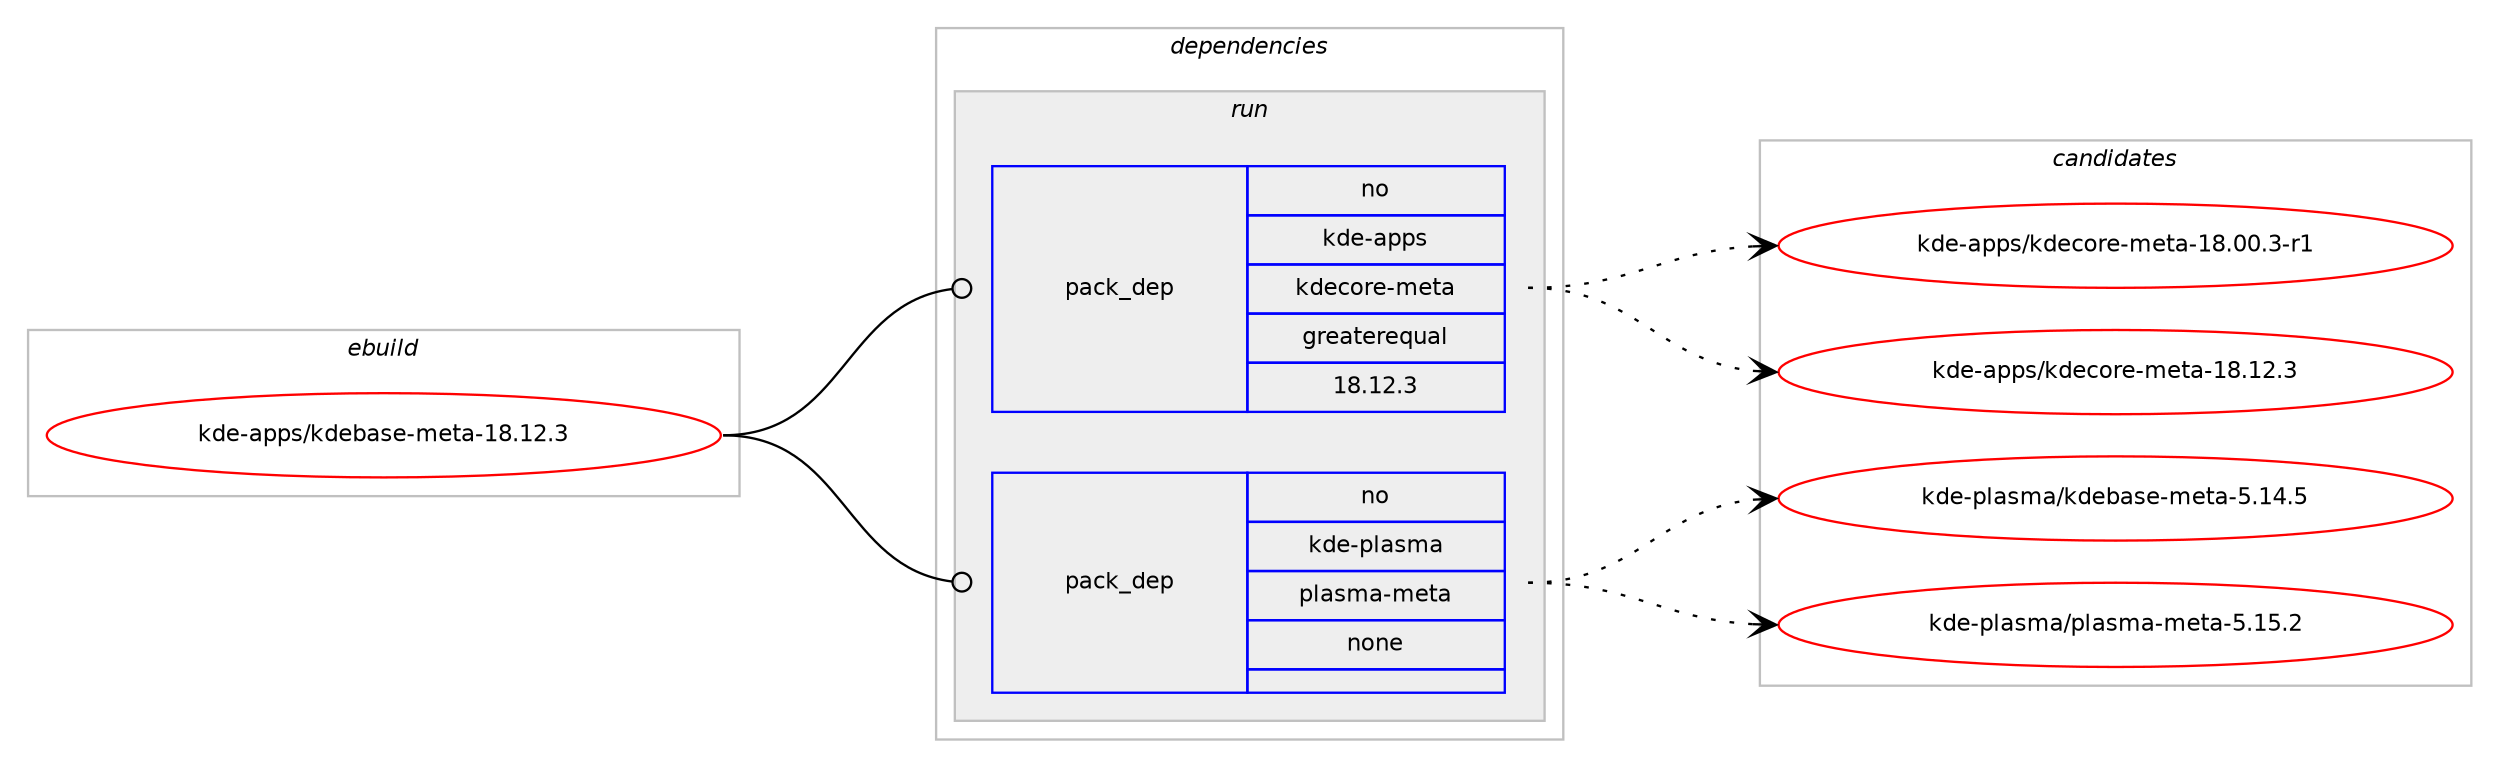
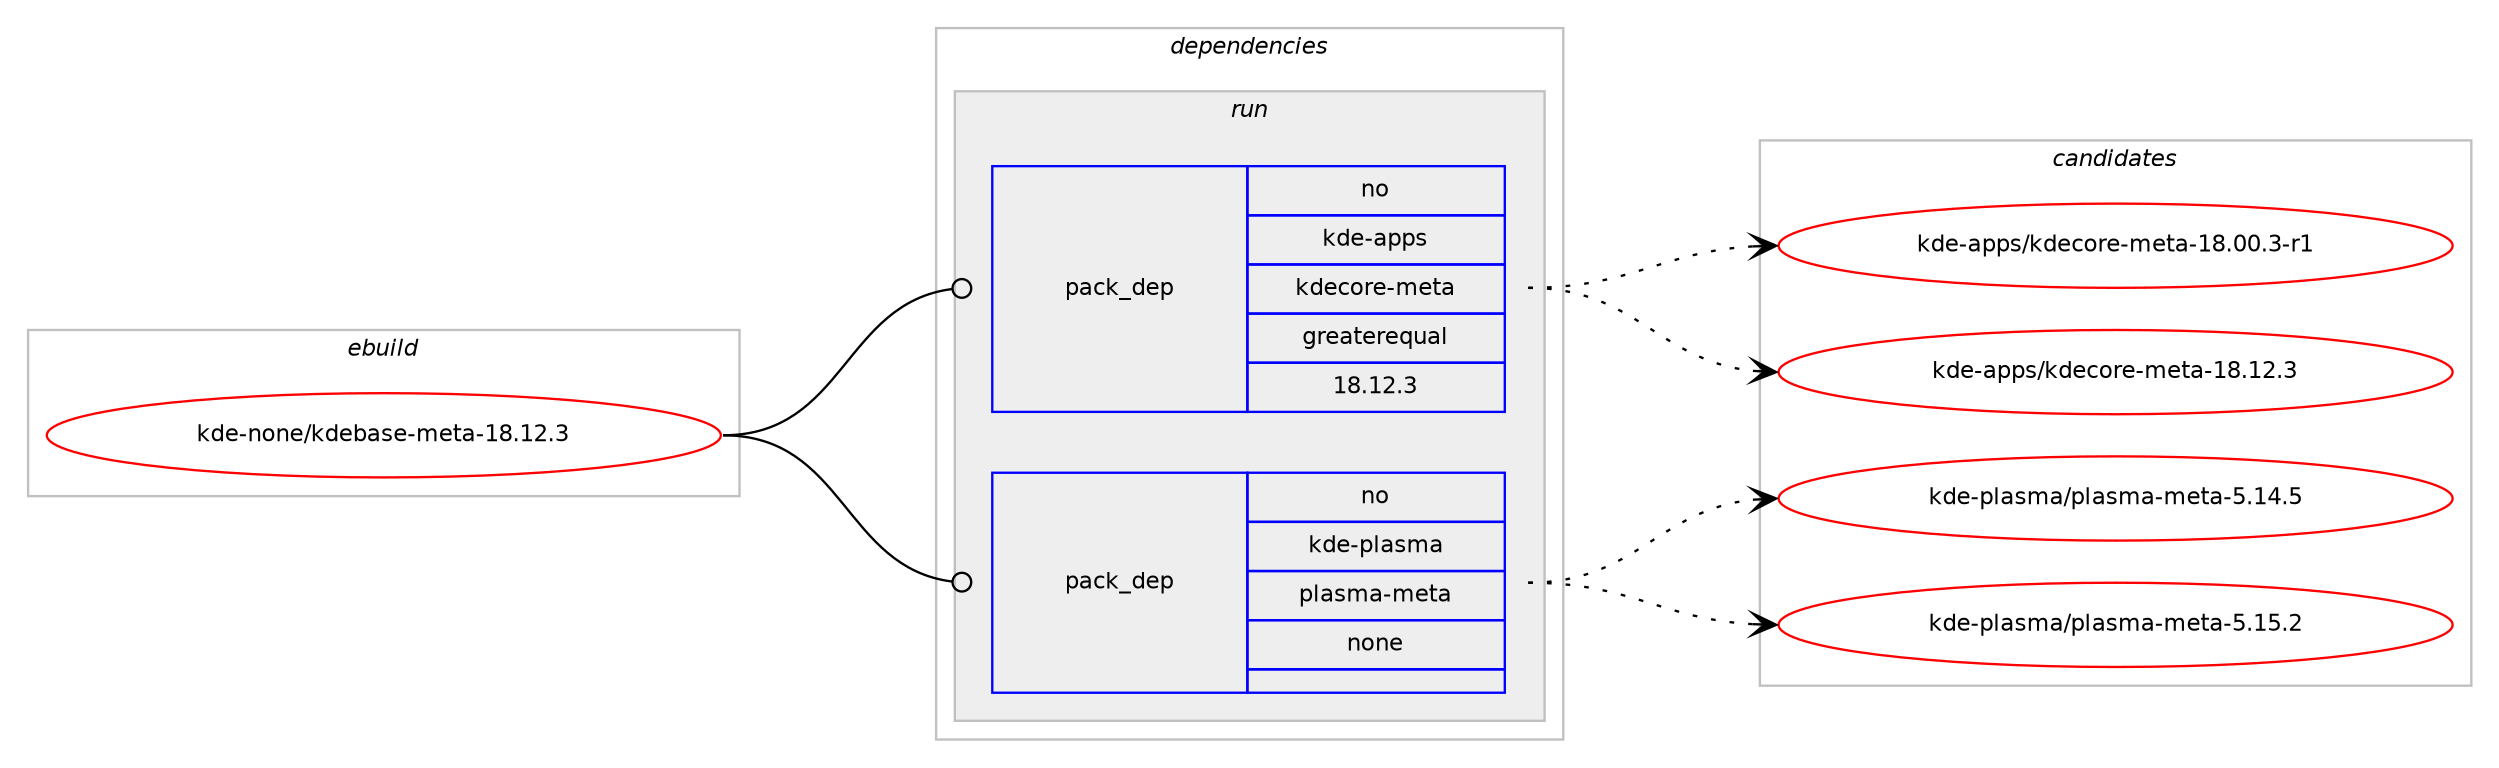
(384, 435) -> (384, 435)
(2116, 498) -> (2116, 498)
